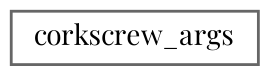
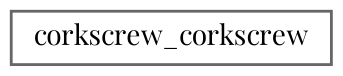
(135, 38) -> (171, 38)
